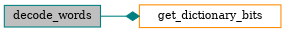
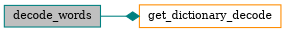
(210, 16) -> (210, 16)
